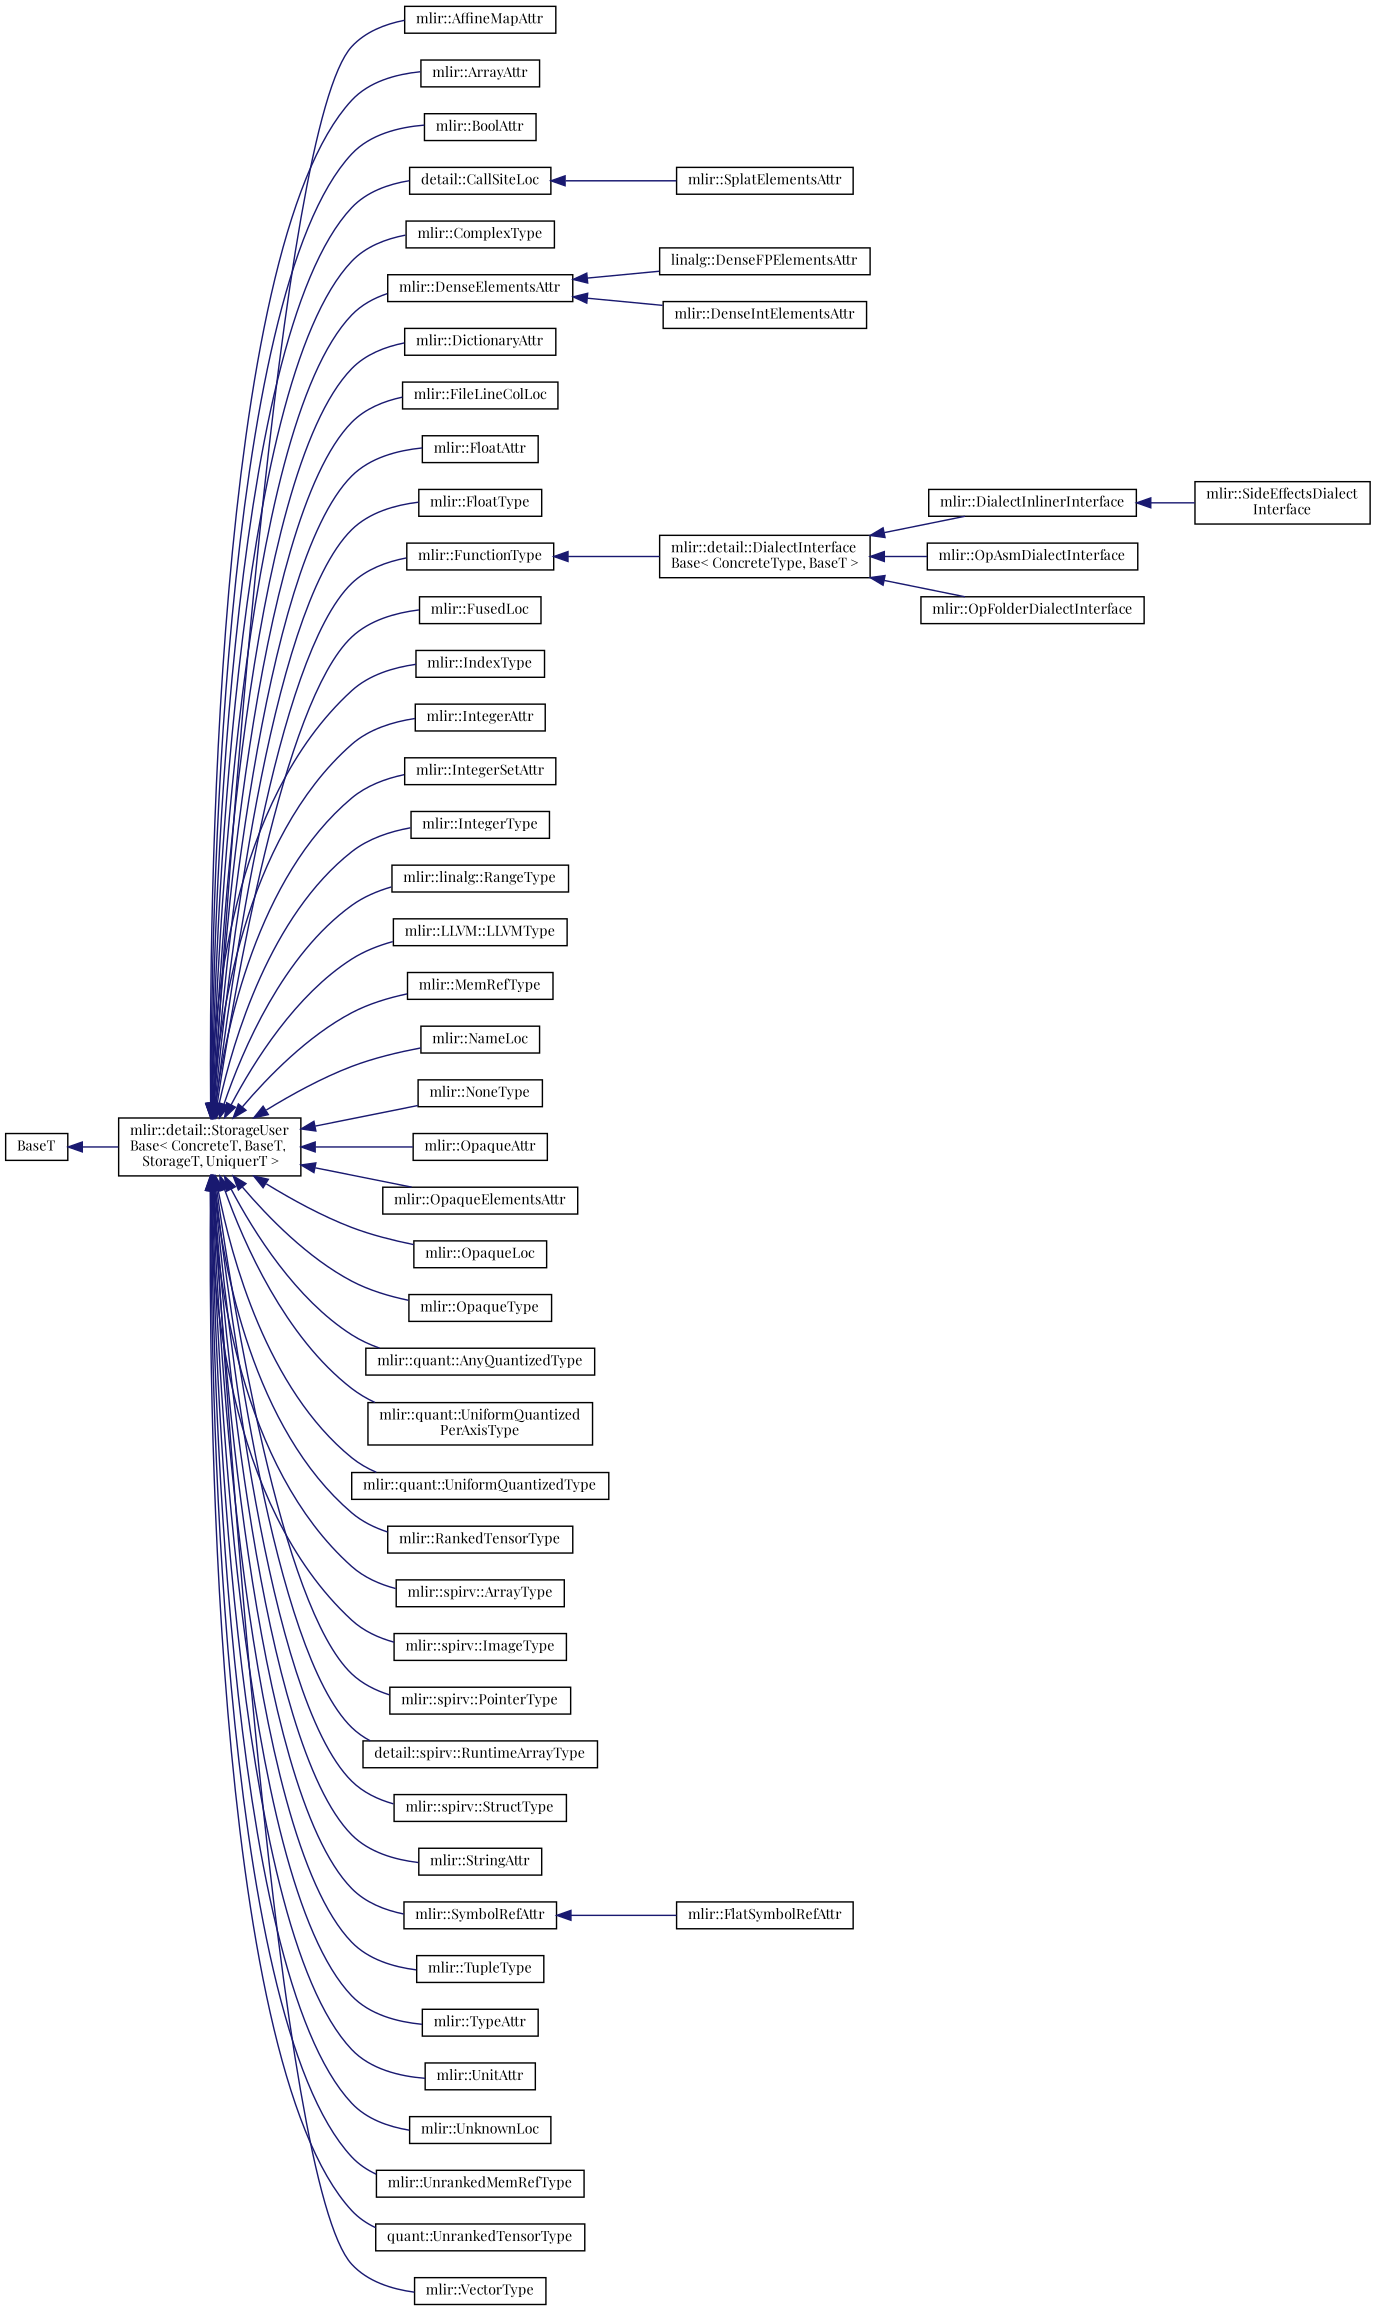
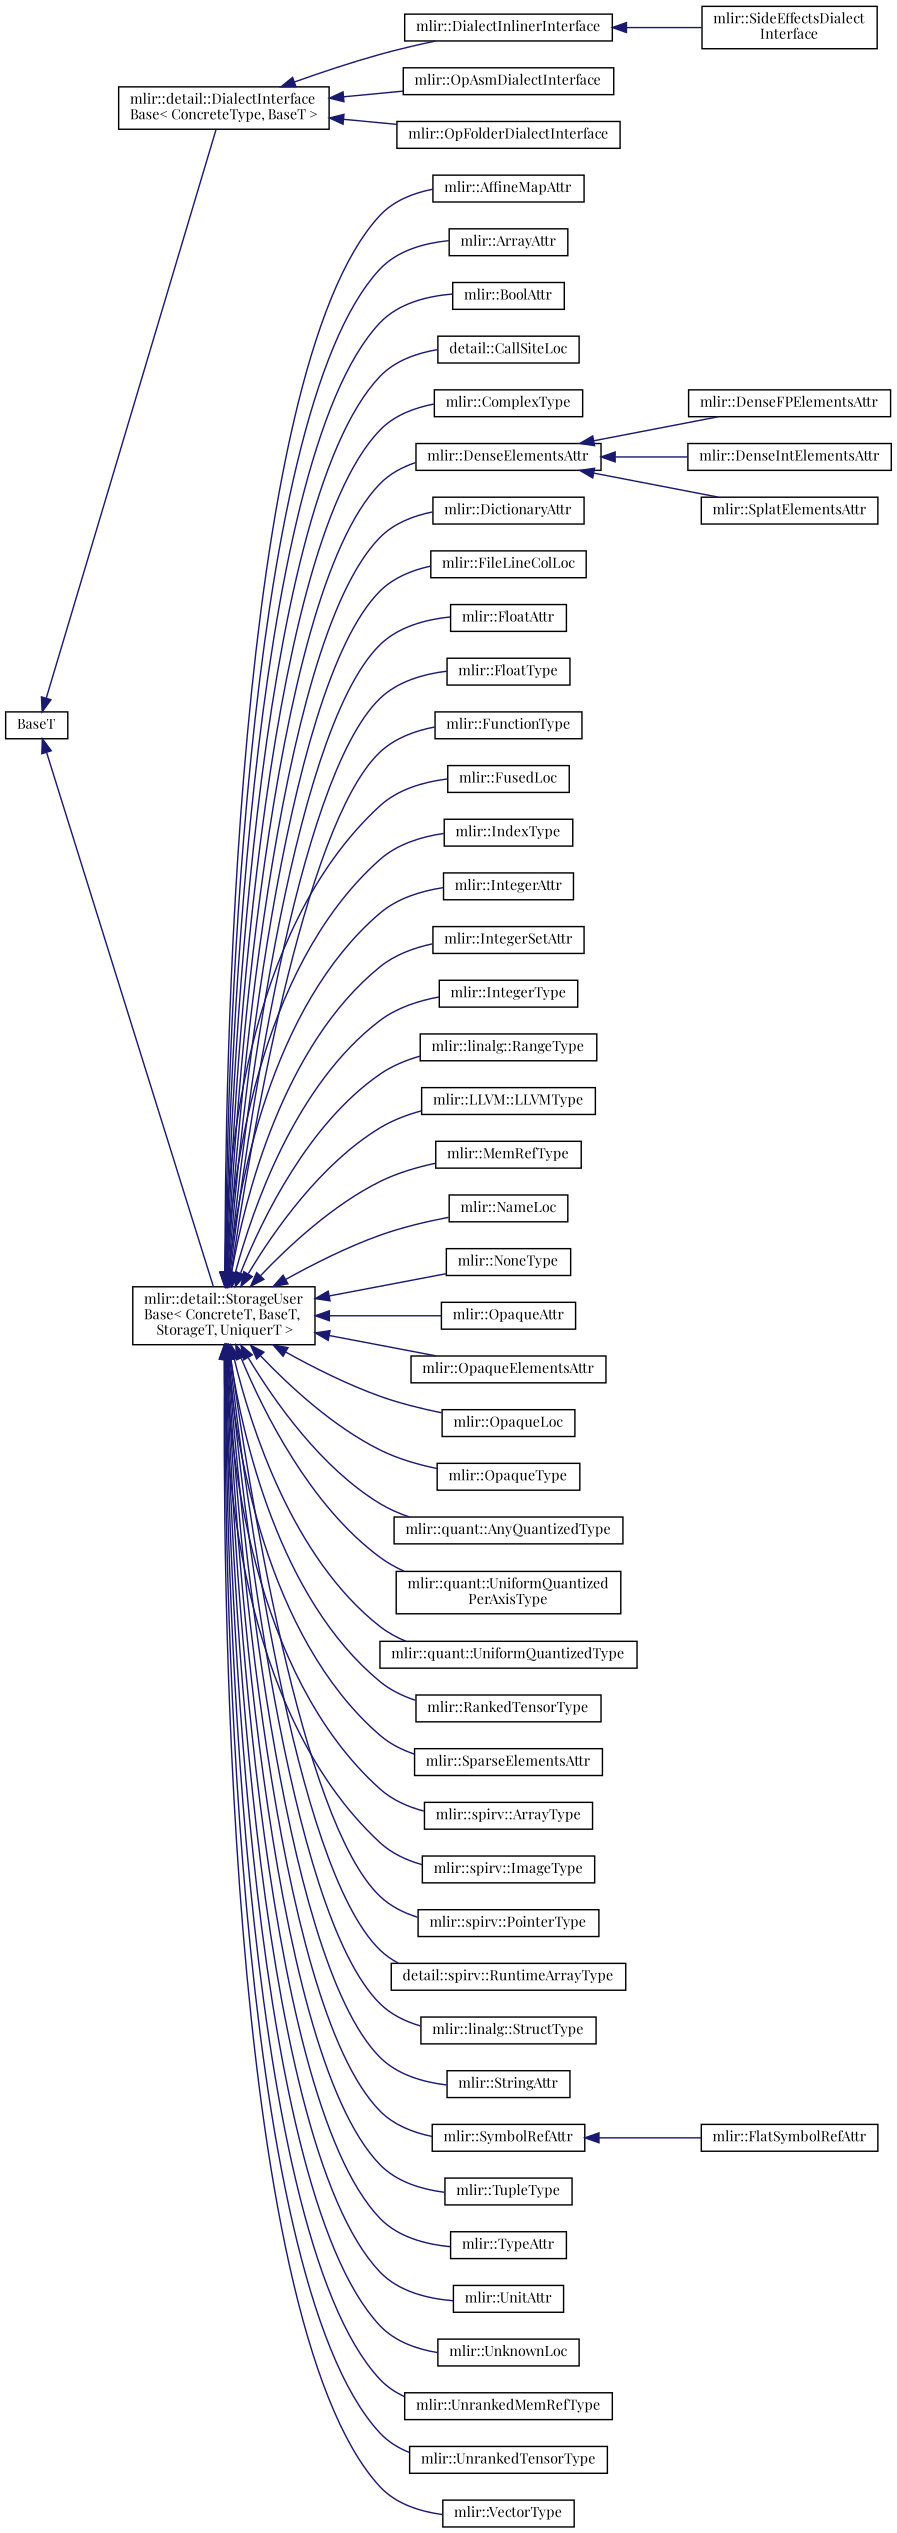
(621, 181) -> (656, 485)
(765, 261) -> (790, 403)
(614, 557) -> (131, 414)
none -> (509, 1762)
(480, 1808) -> (509, 2030)
(480, 2237) -> (509, 2460)
